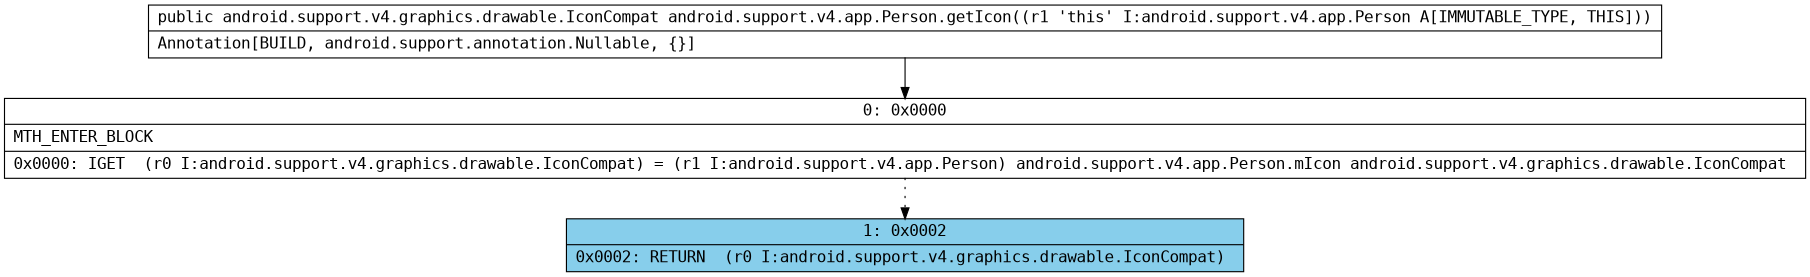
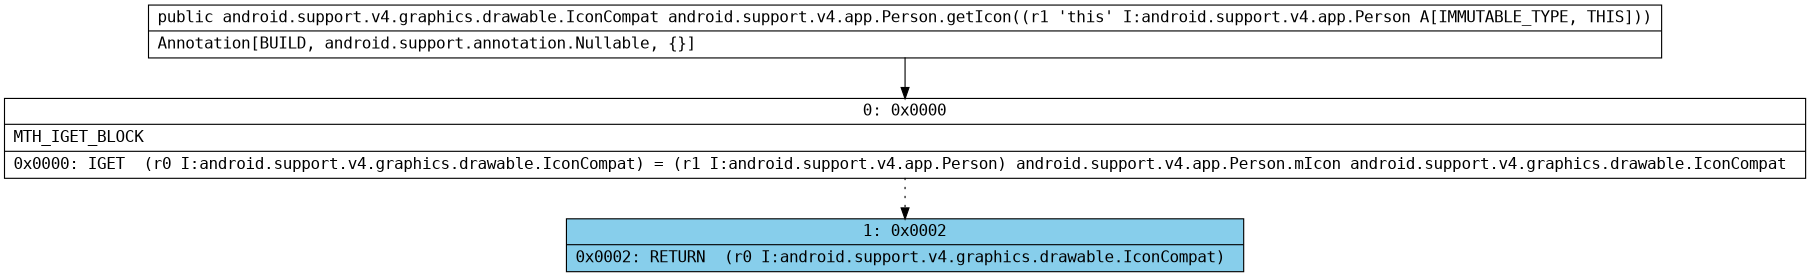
(83, 137) -> (79, 137)
